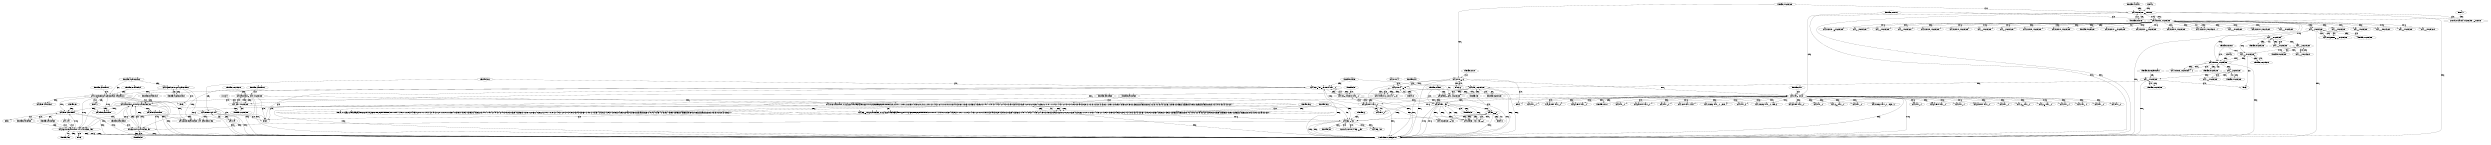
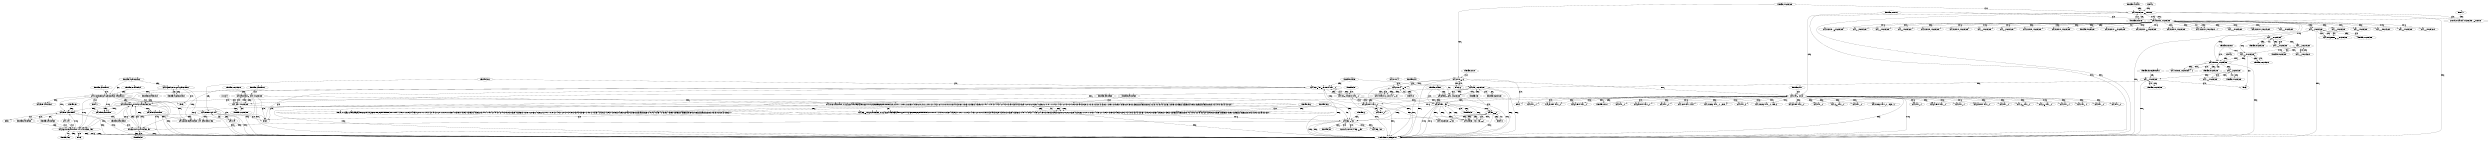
(1597, 95) -> none
(100, 99) -> (122, 100)
none -> (1371, 114)
